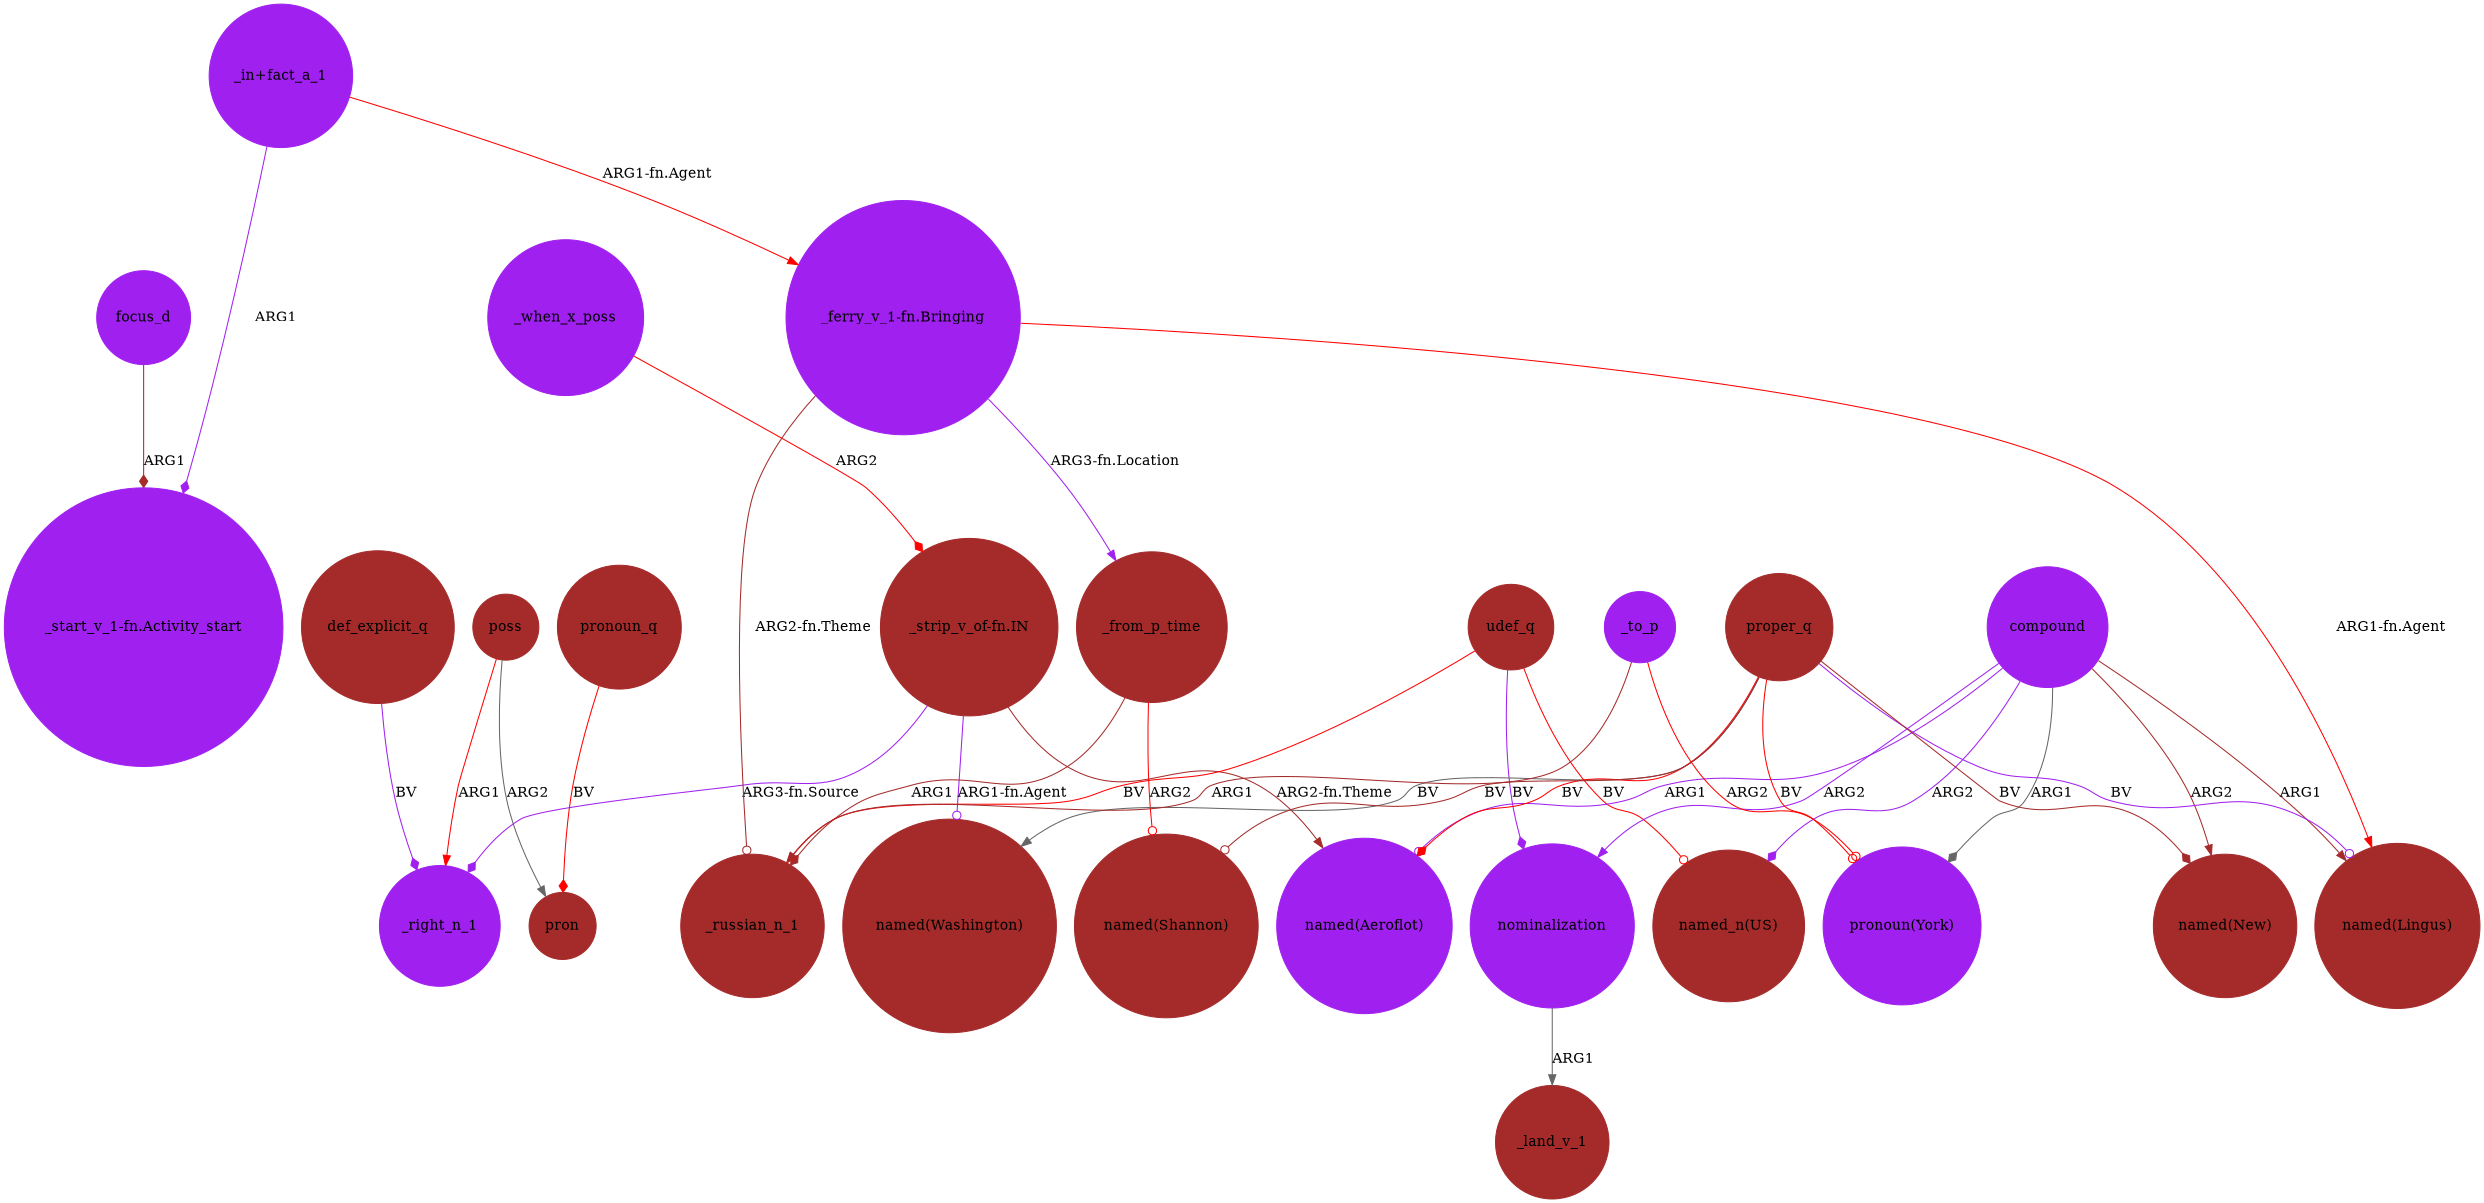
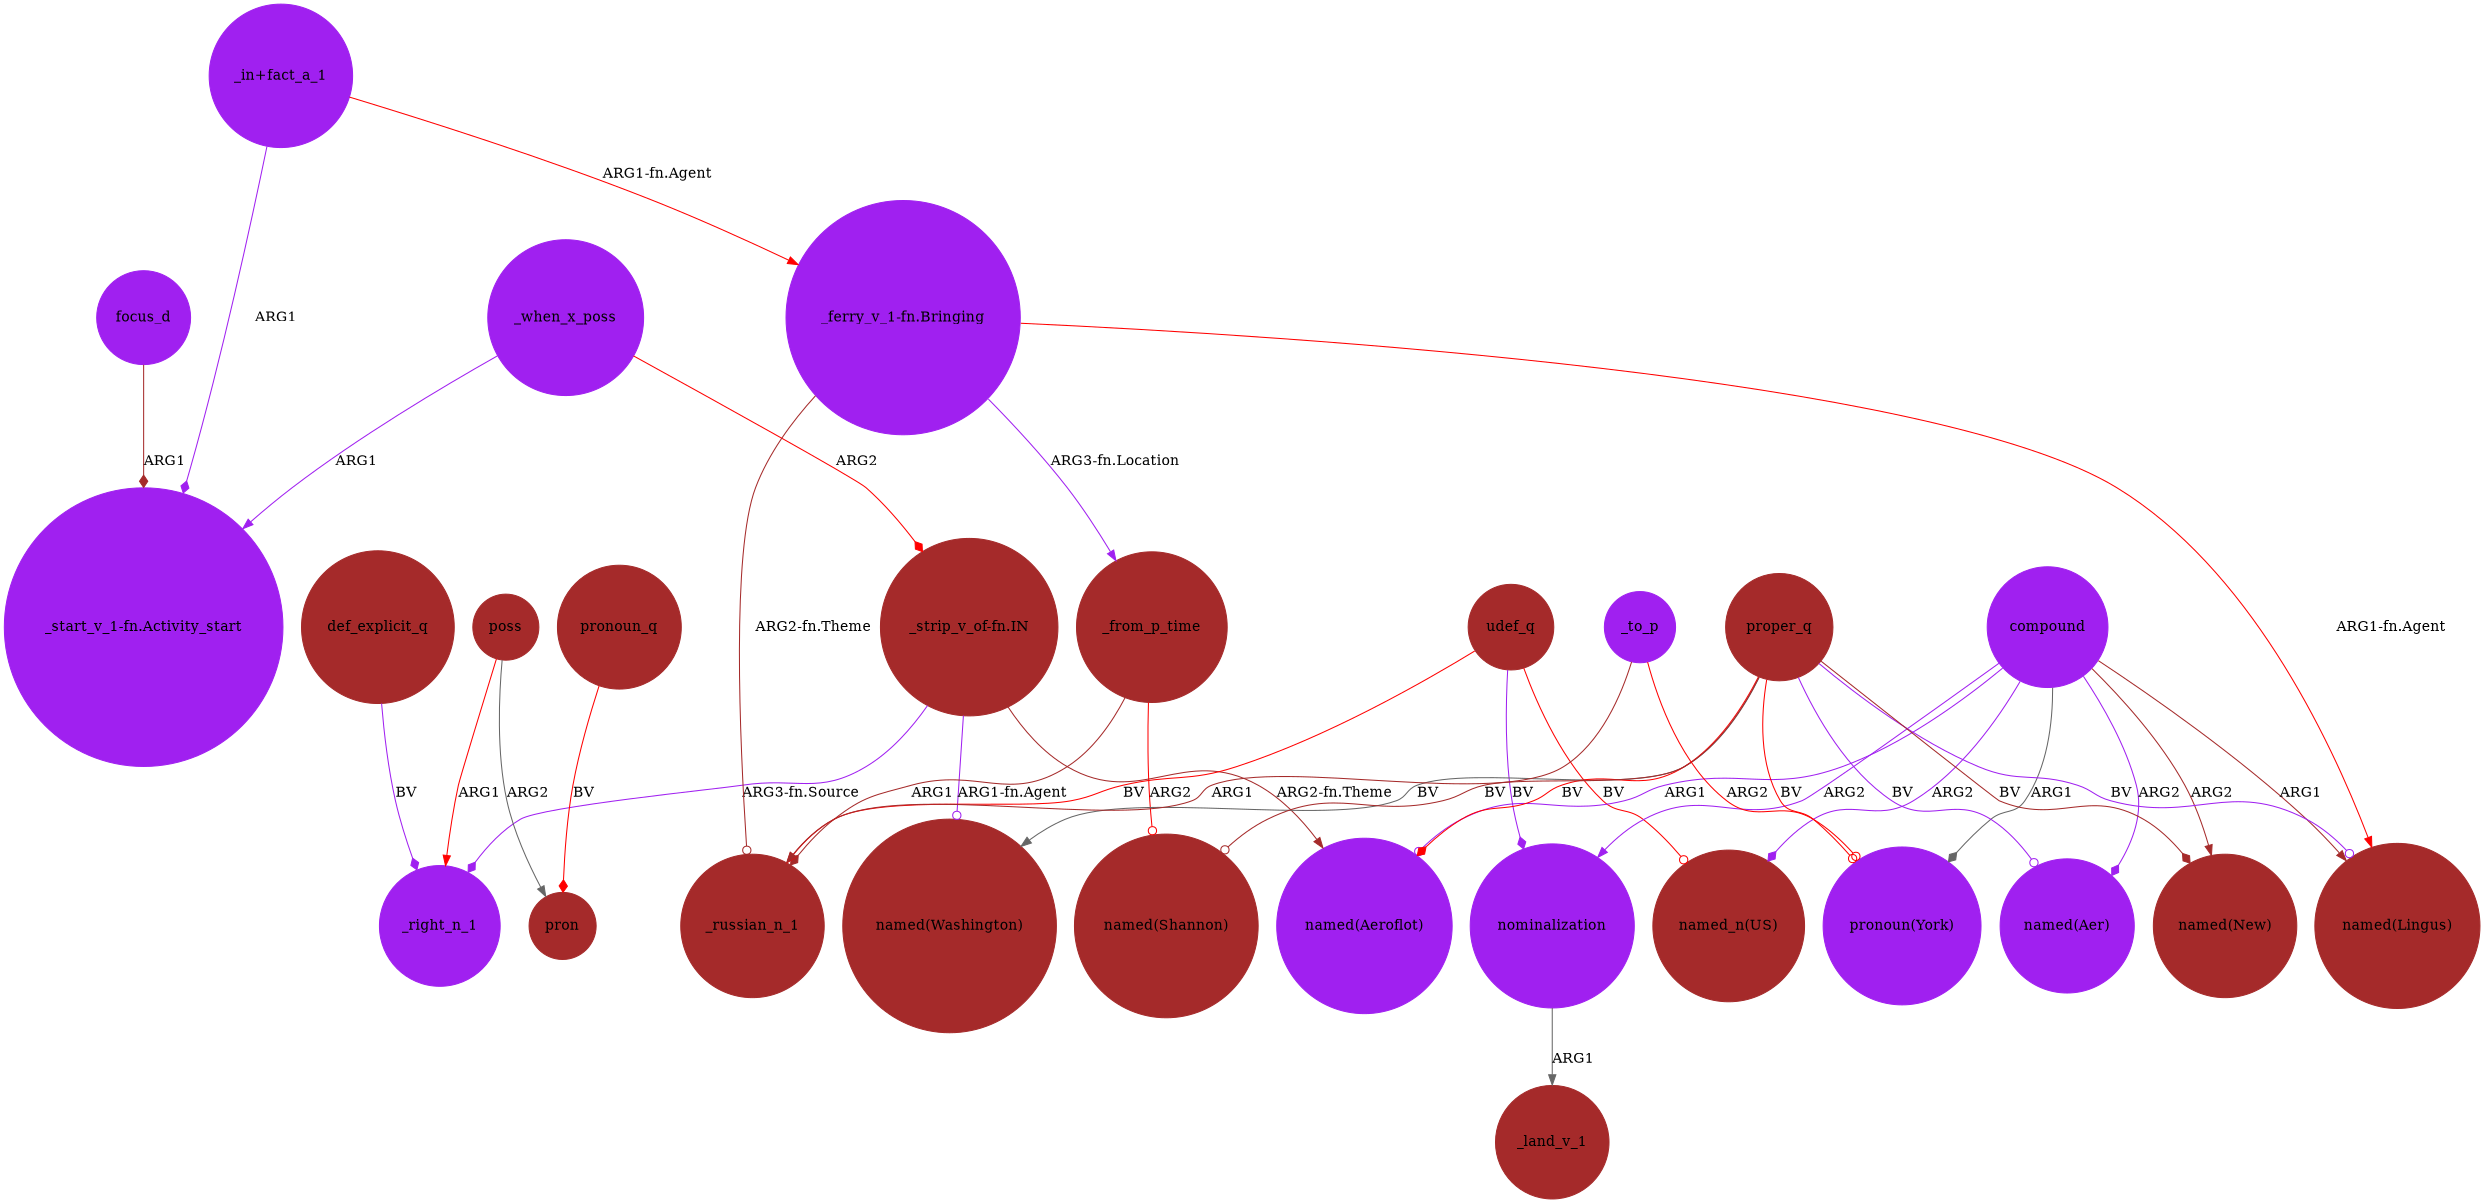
none -> (370, 433)
none -> (2067, 926)
